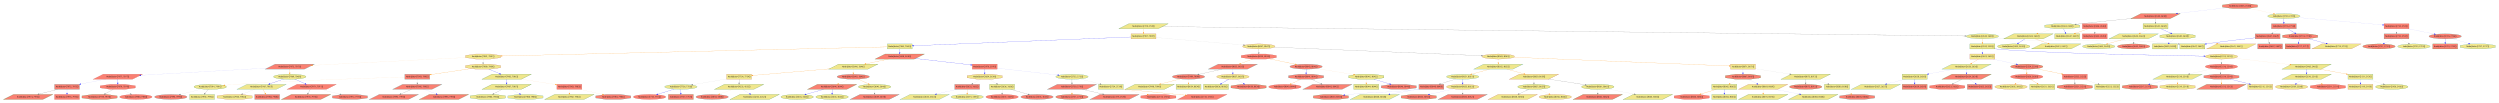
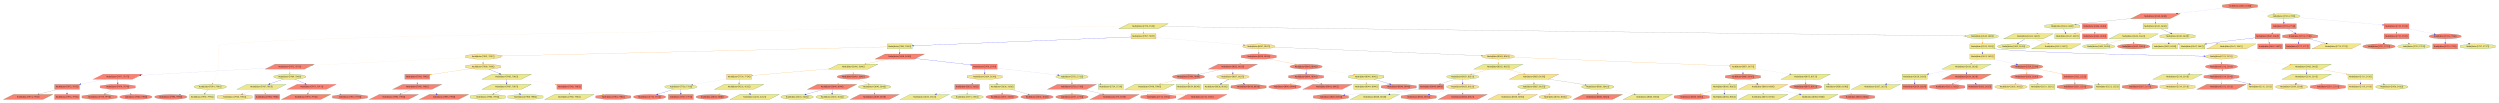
(2220, 71) -> (2222, 72)
(315, 80) -> (652, 32)
